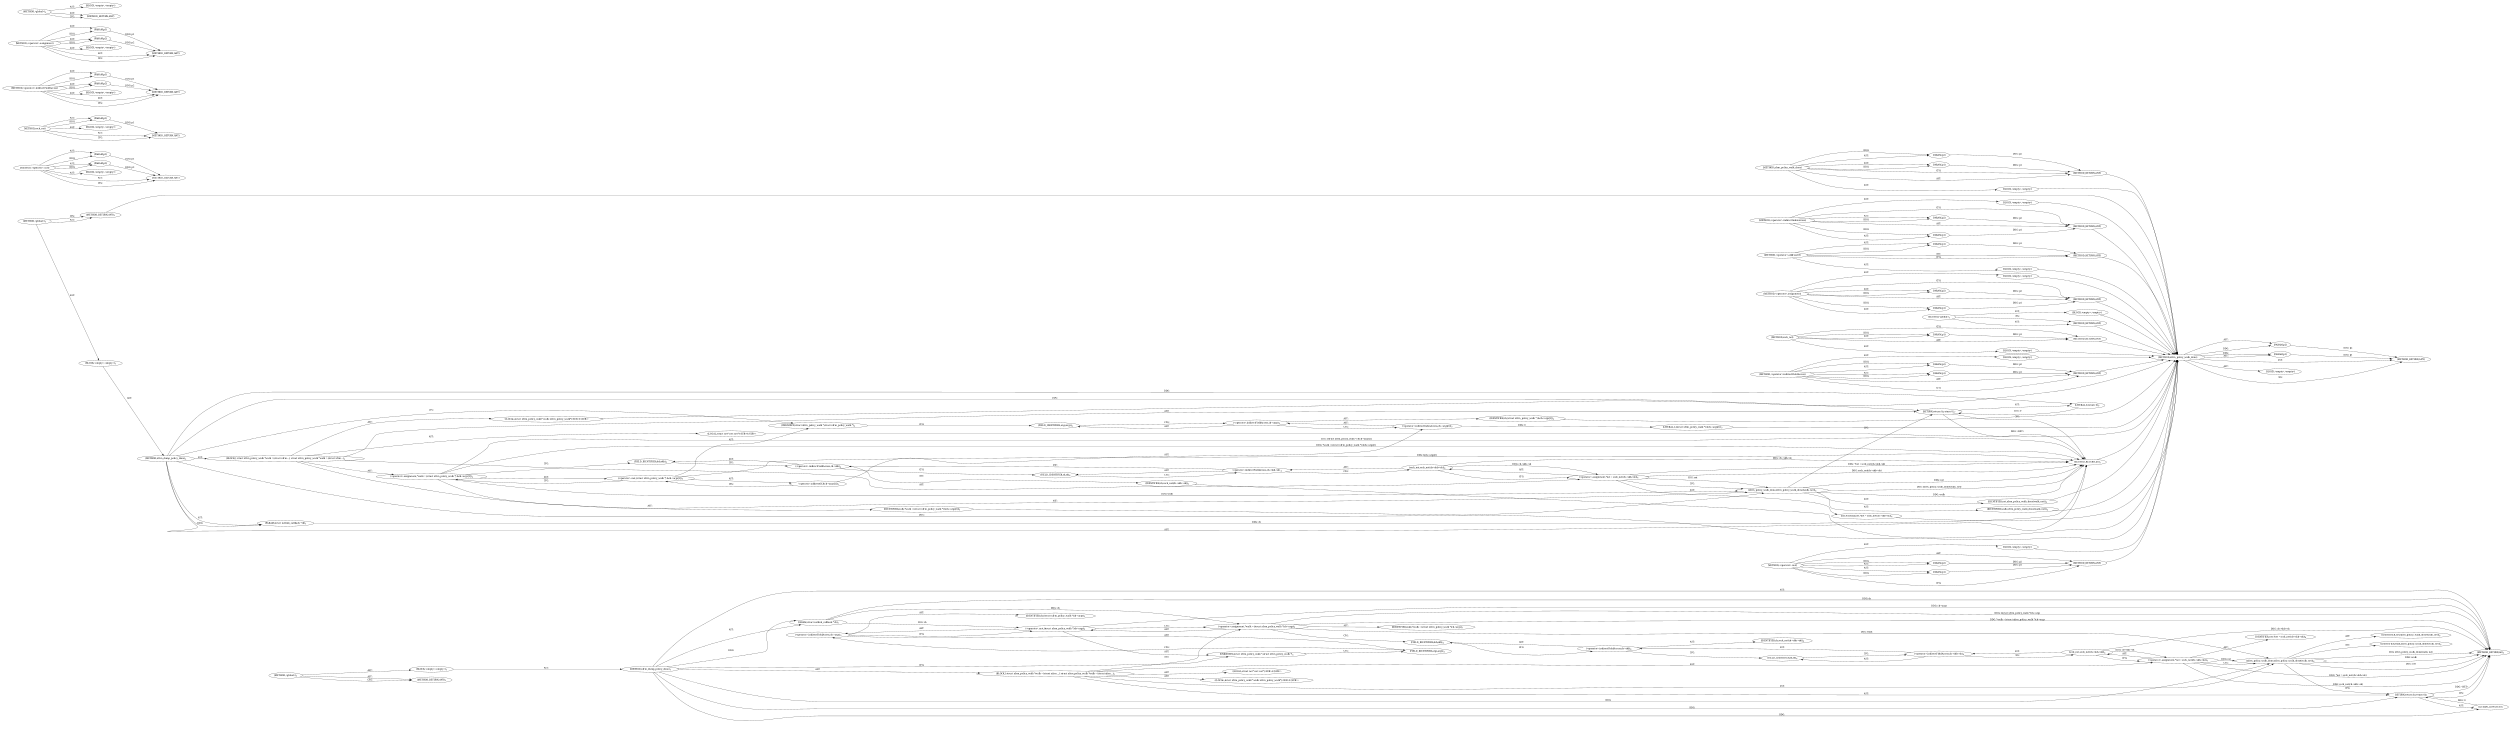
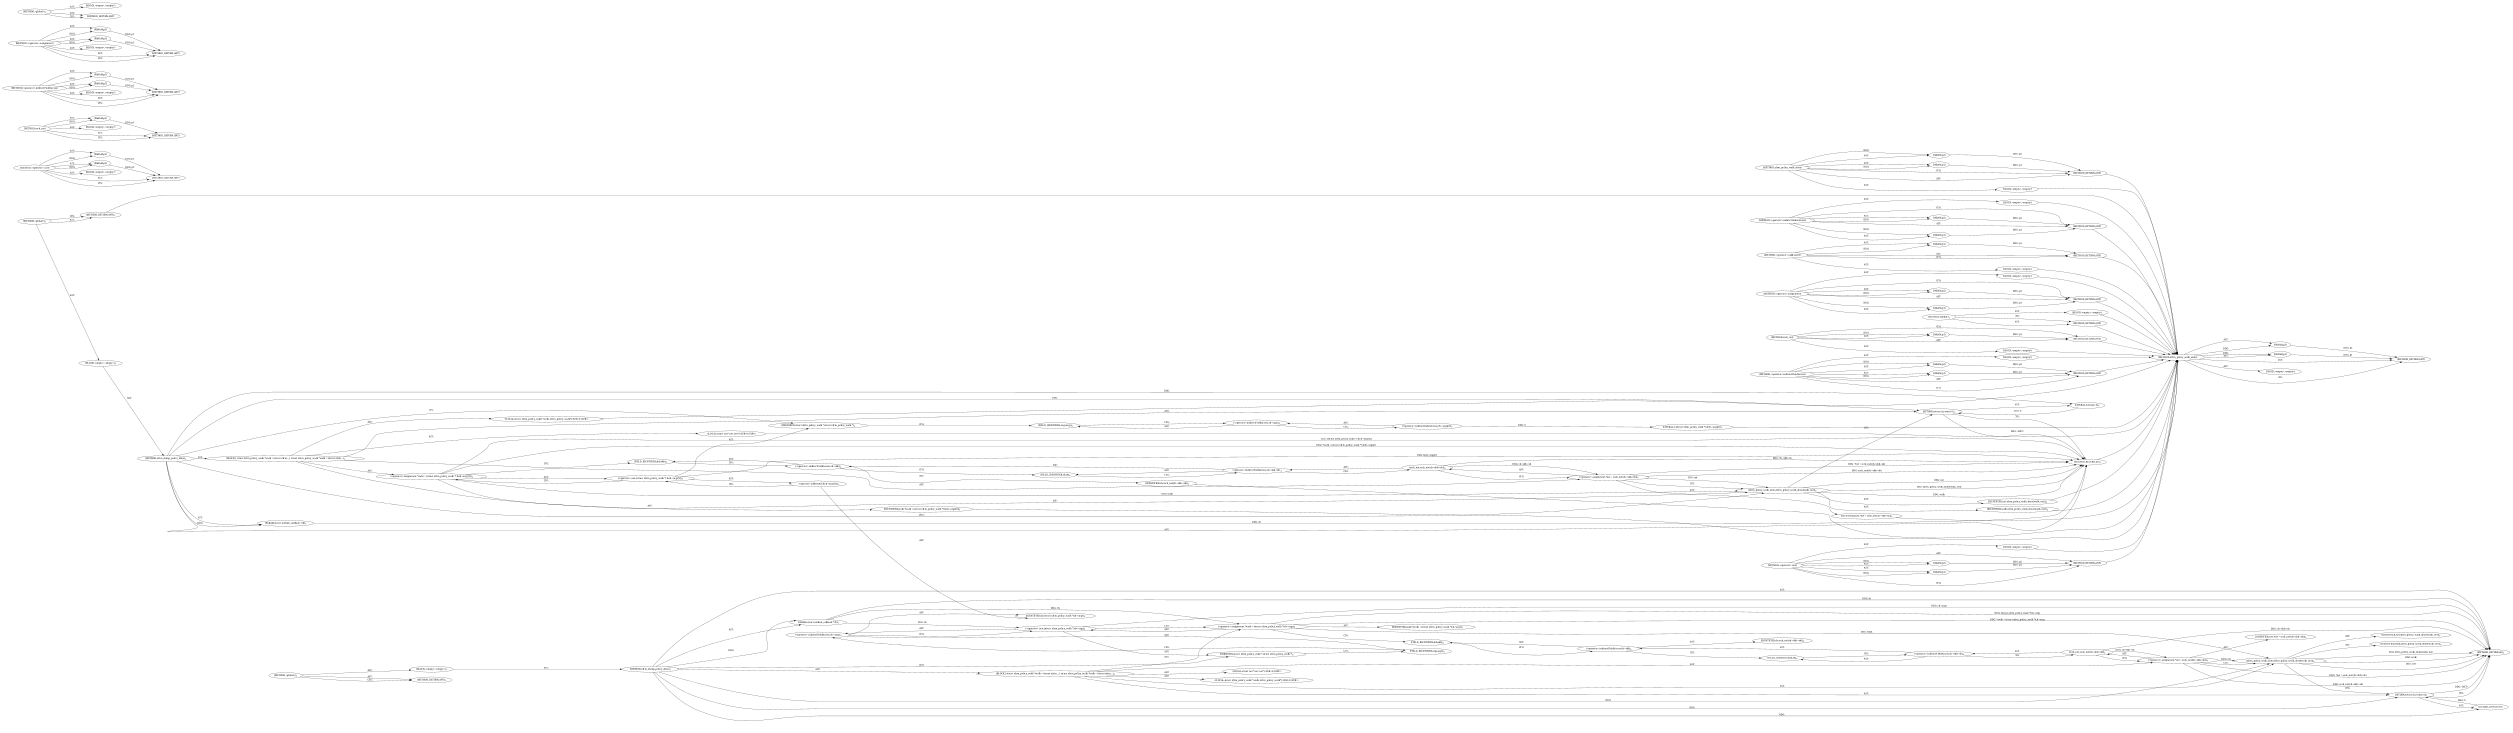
(1522, 419) -> none
(1158, 456) -> (911, 573)
